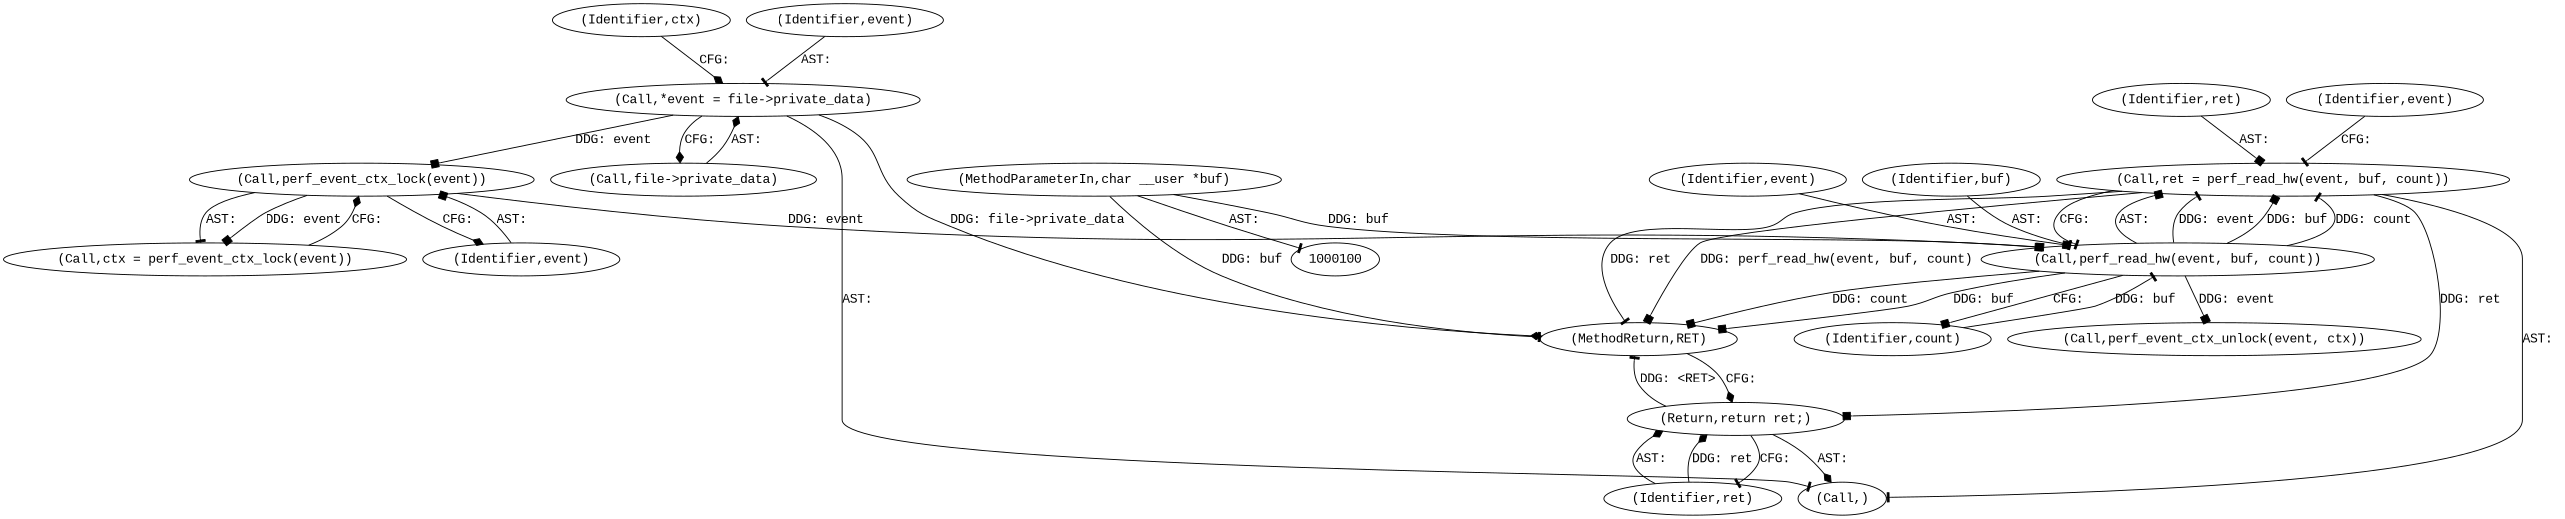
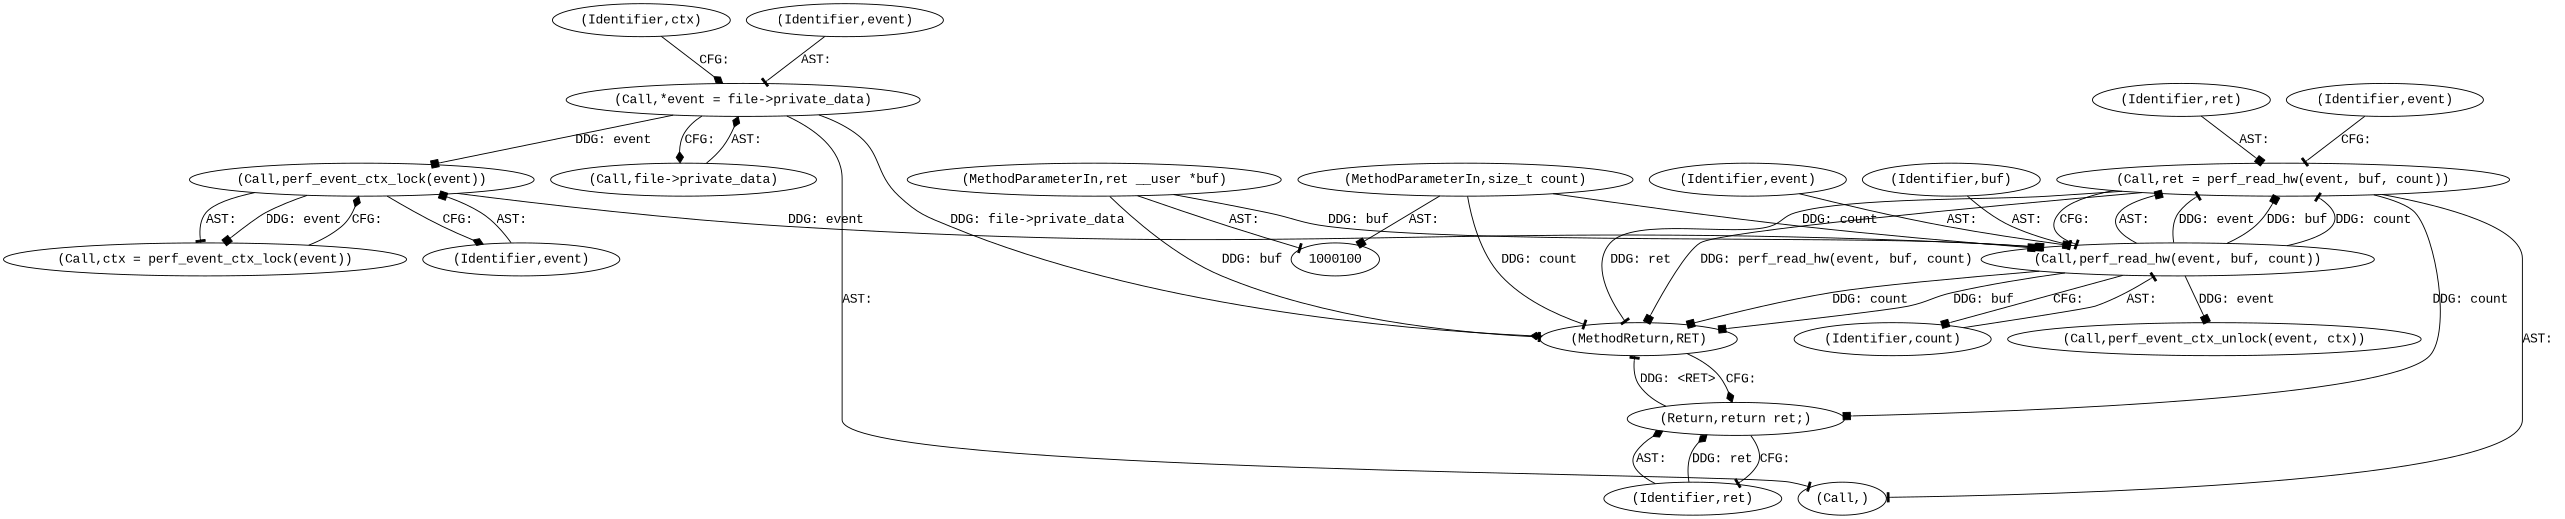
(1094, 180) -> (1094, 180)
none -> (1465, 180)
(2146, 299) -> (2146, 299)
(2471, 299) -> (2471, 299)
(1801, 451) -> none
